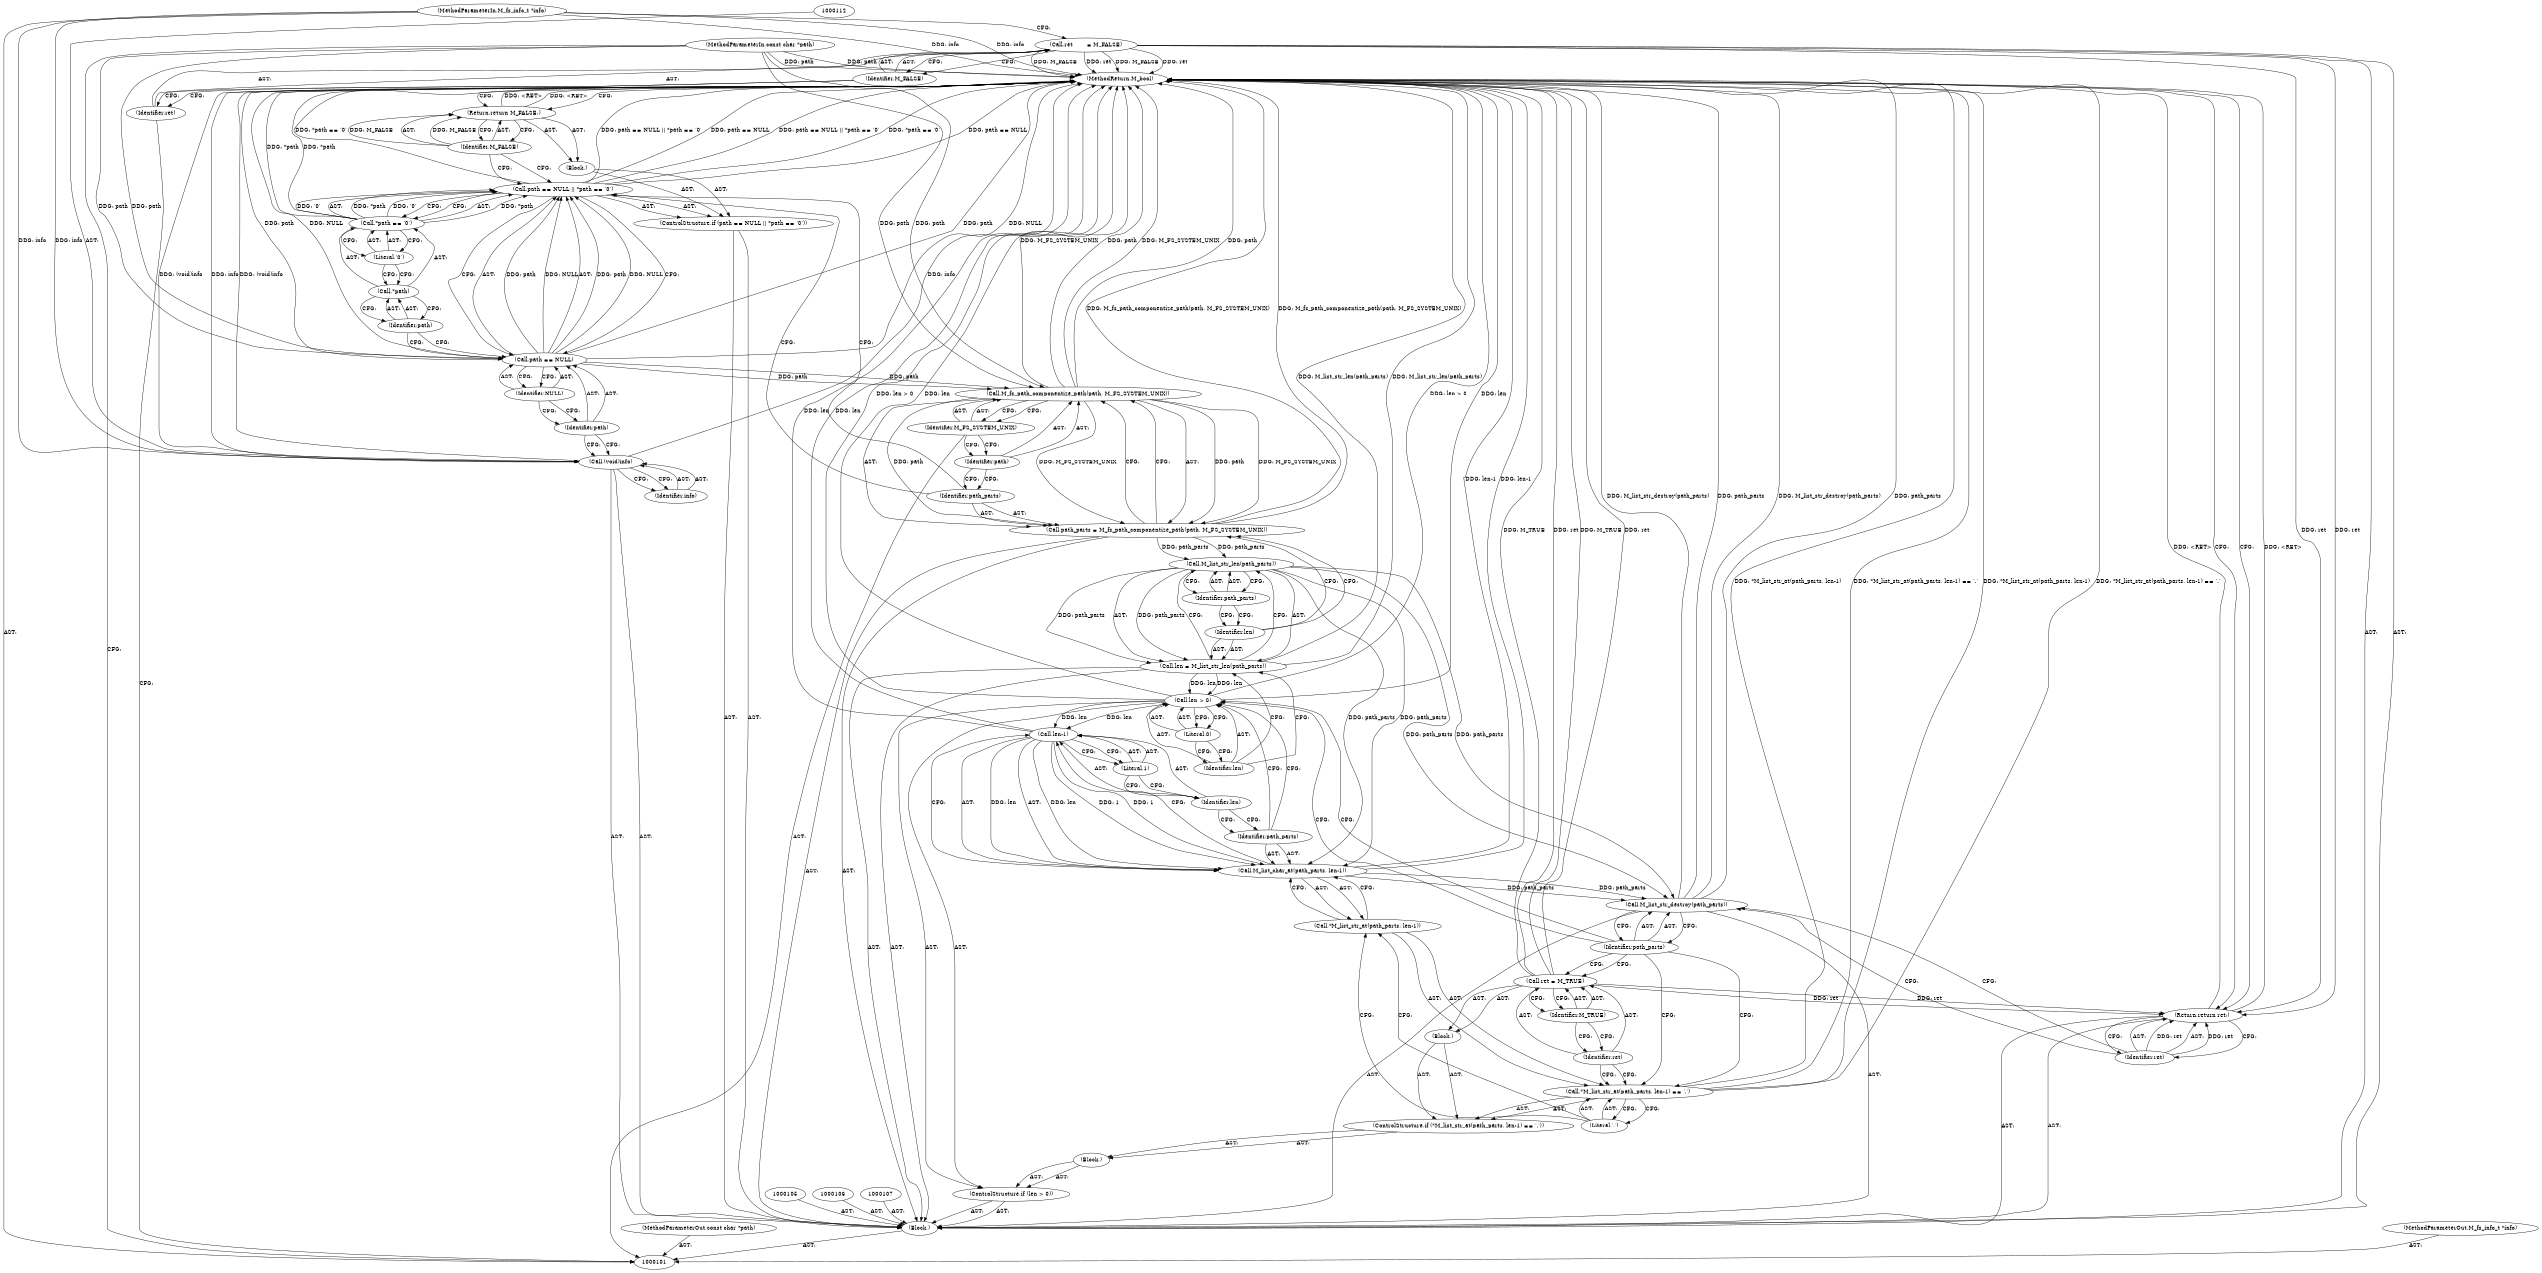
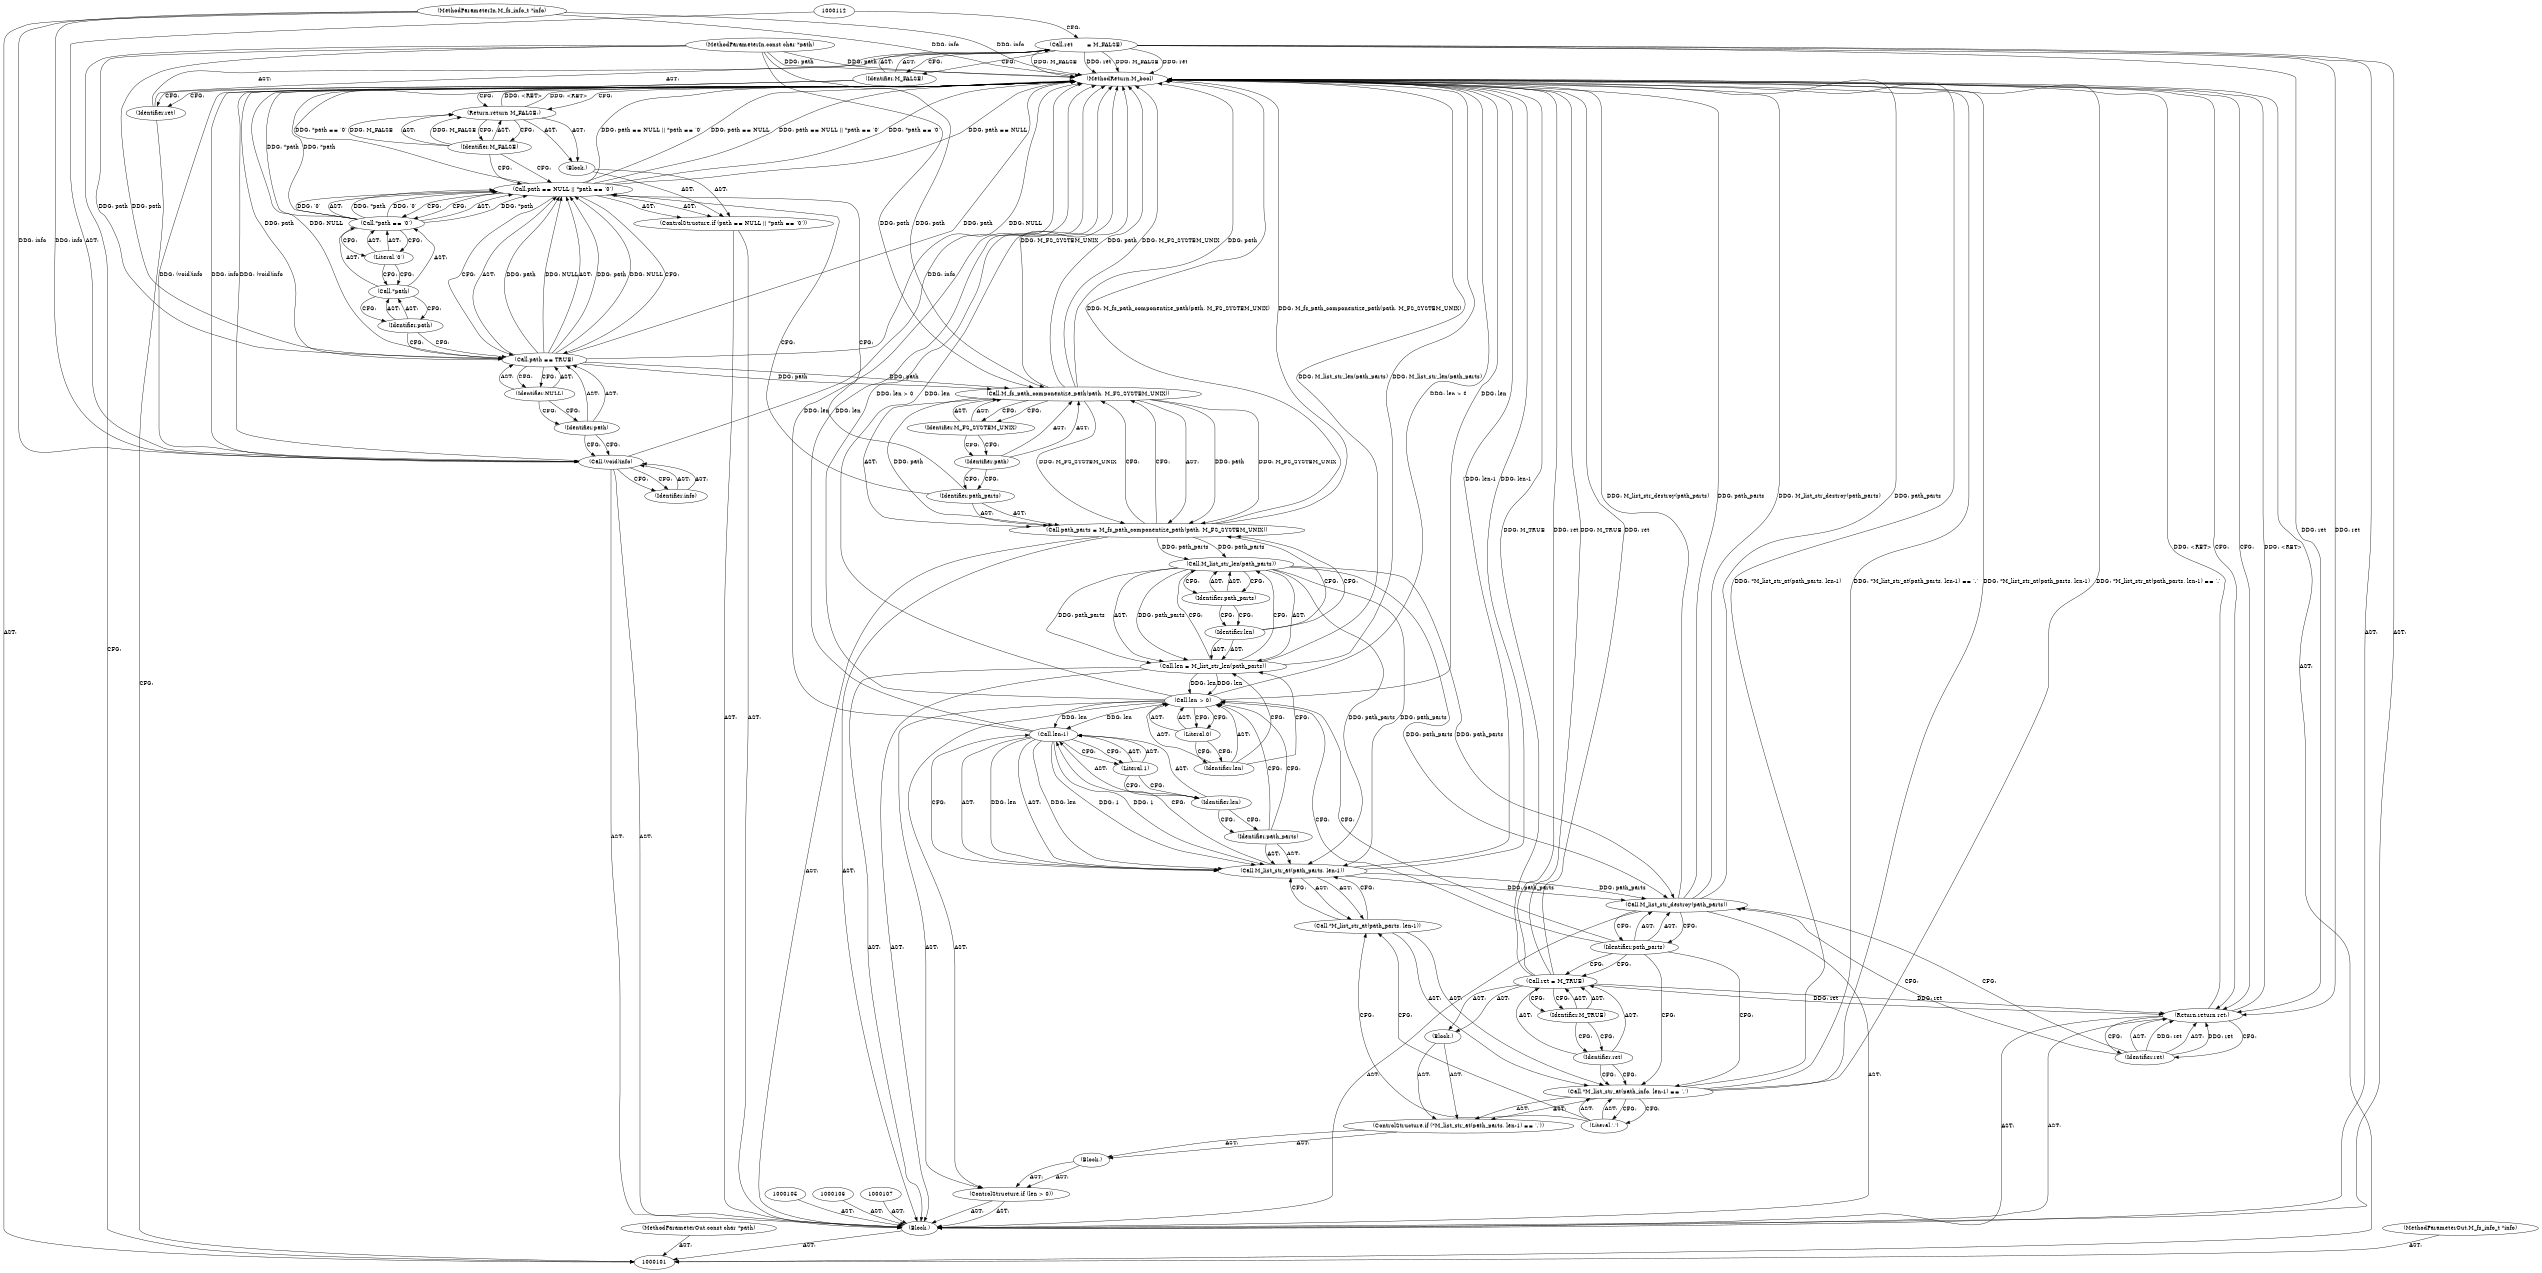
(814, 19) -> (966, 14)
(544, 360) -> (544, 360)
(1292, 871) -> (1292, 871)
(786, 874) -> (2345, 946)
(1628, 1092) -> (1628, 1092)
